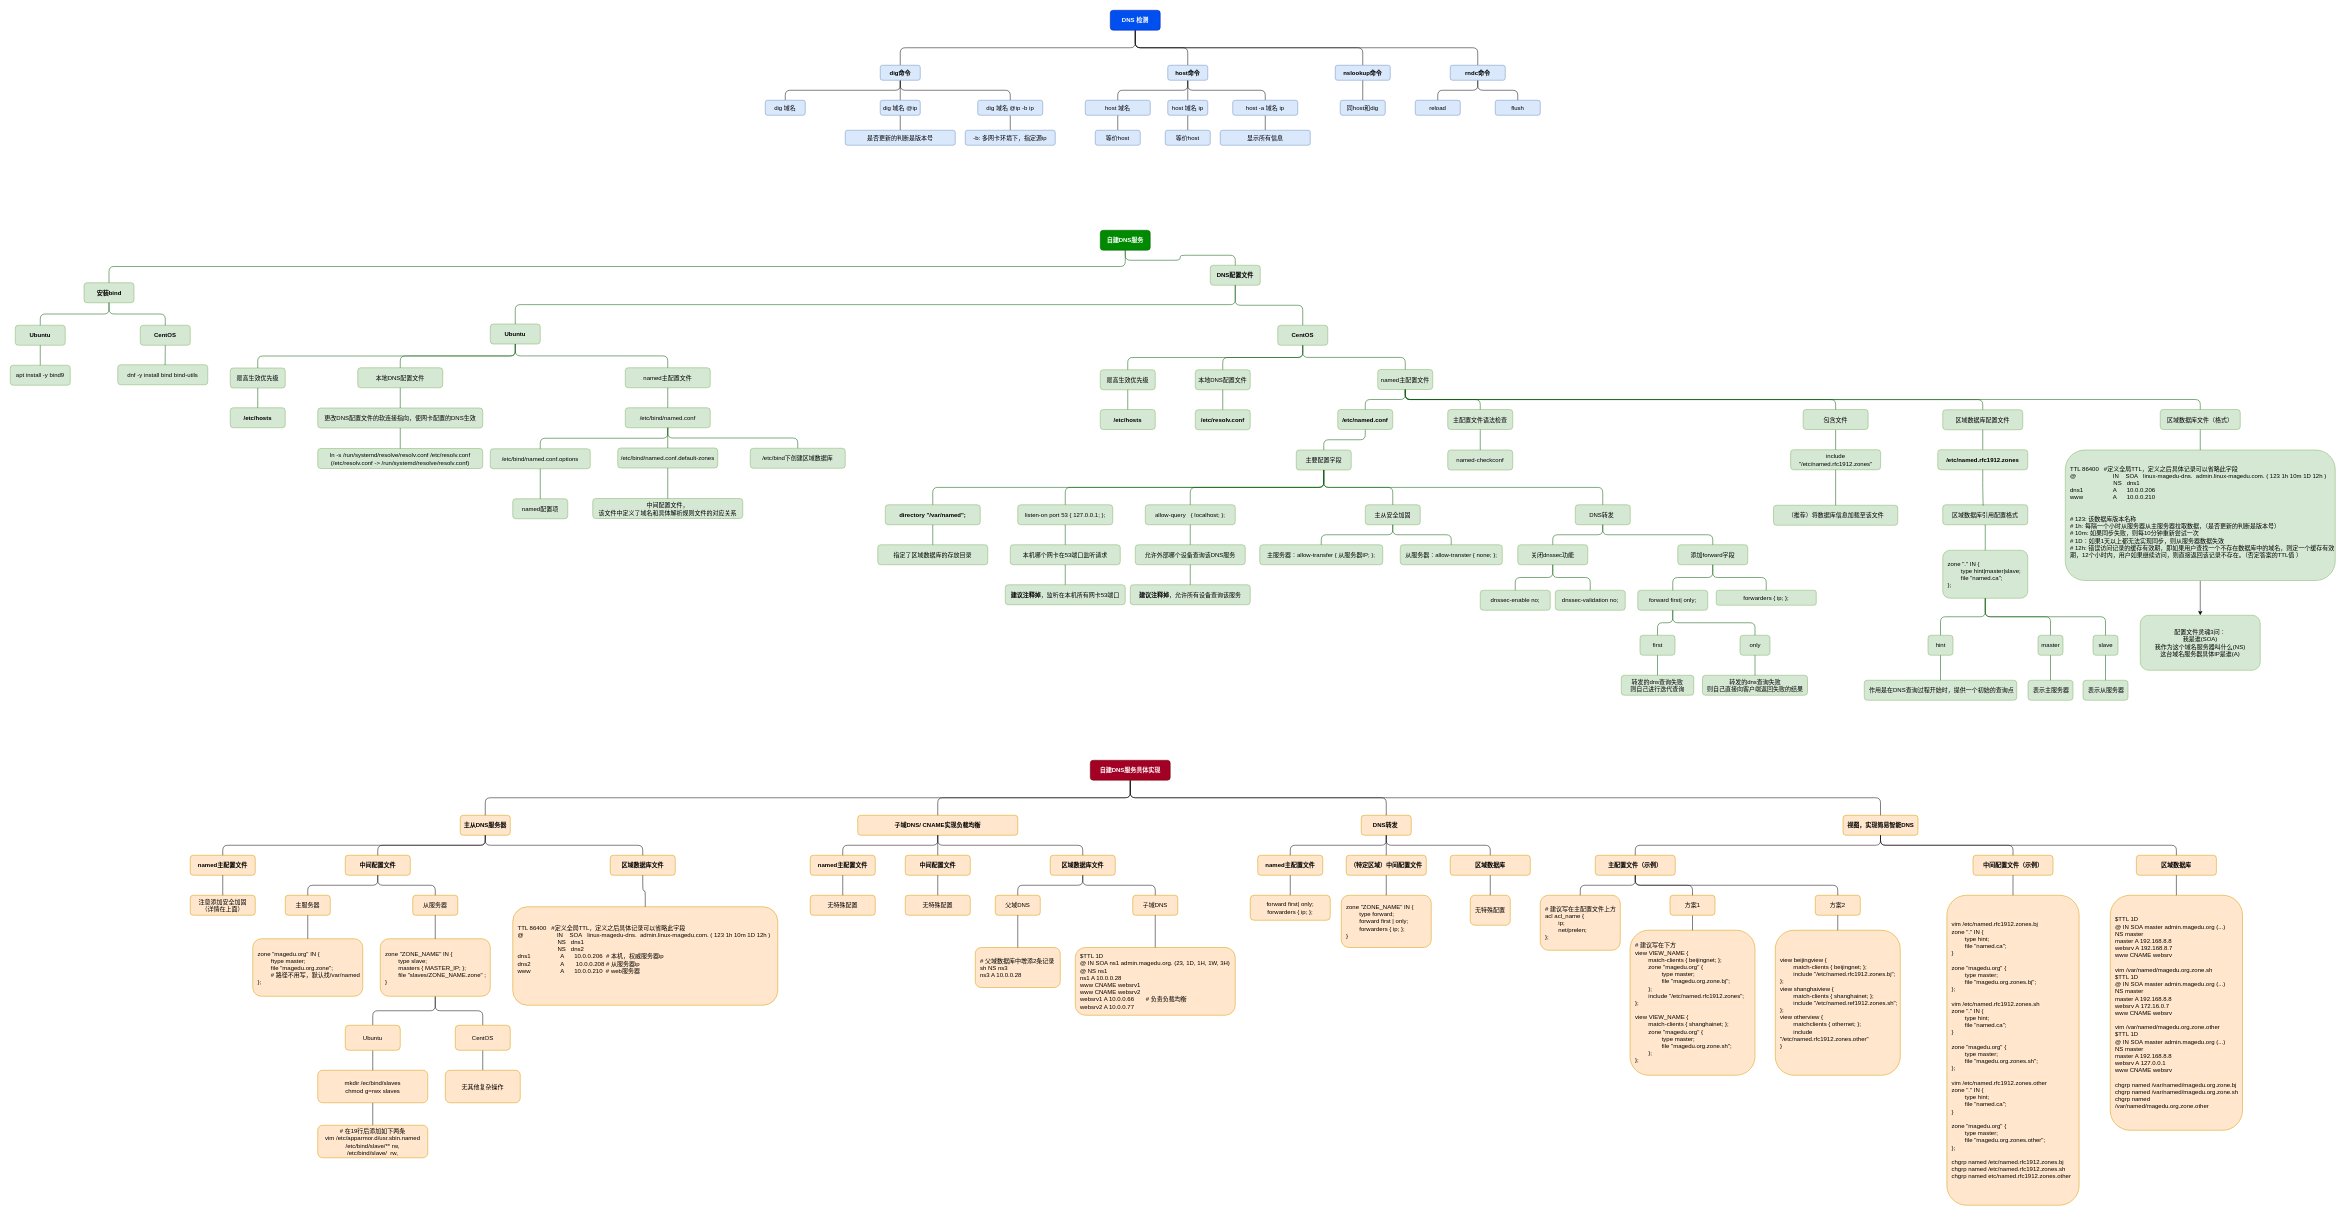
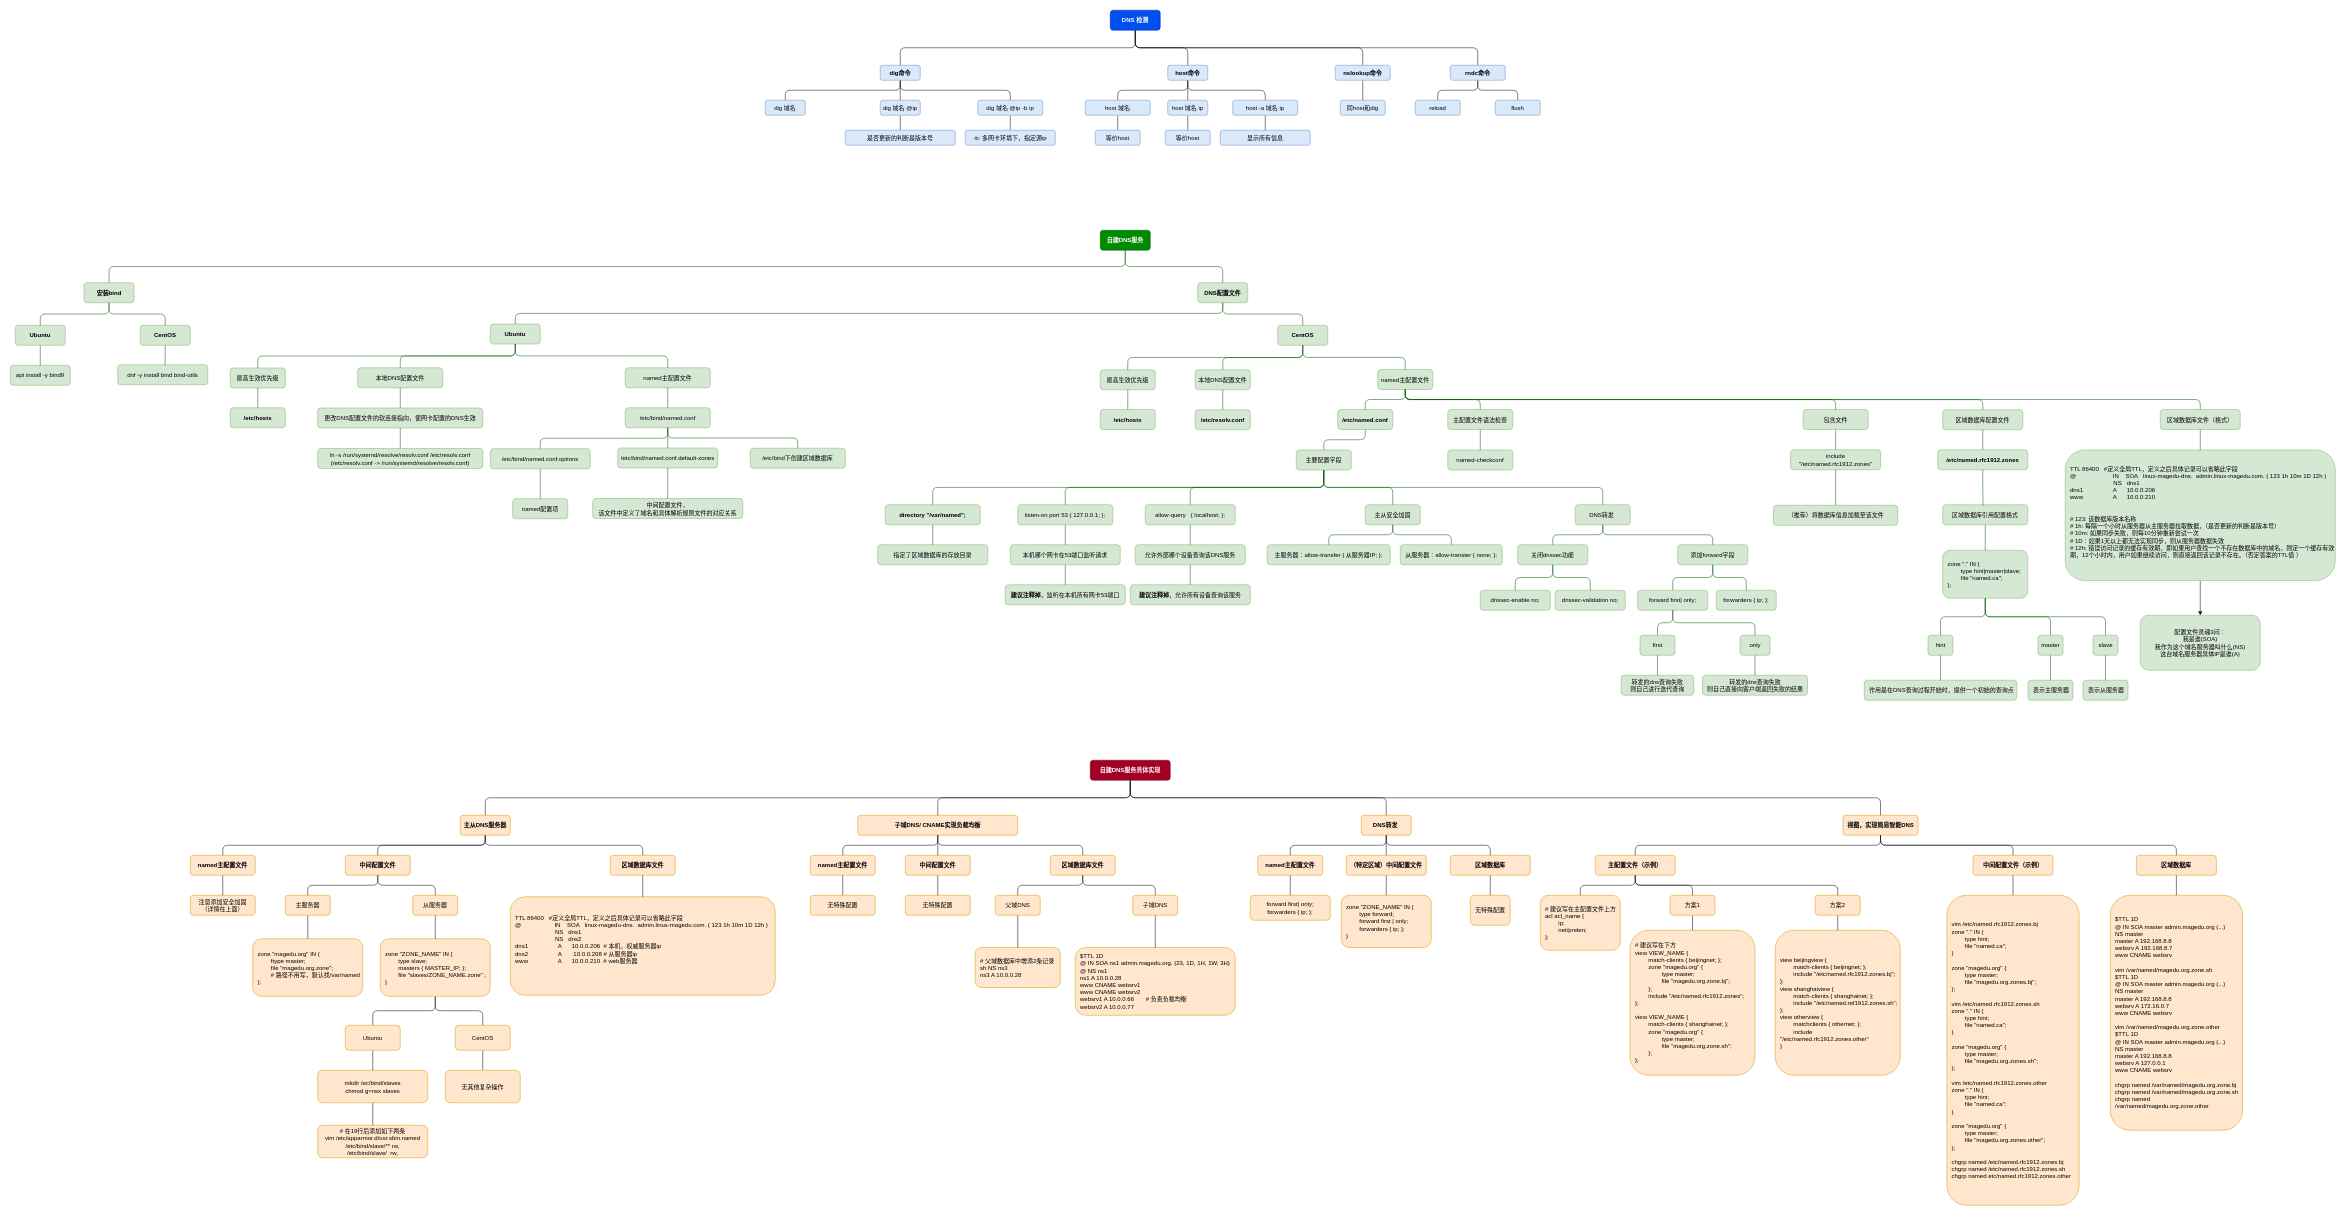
(1235, 275) -> (1223, 293)
(1321, 555) -> (1329, 555)
(1766, 598) -> (1746, 600)
(645, 956) -> (643, 946)
